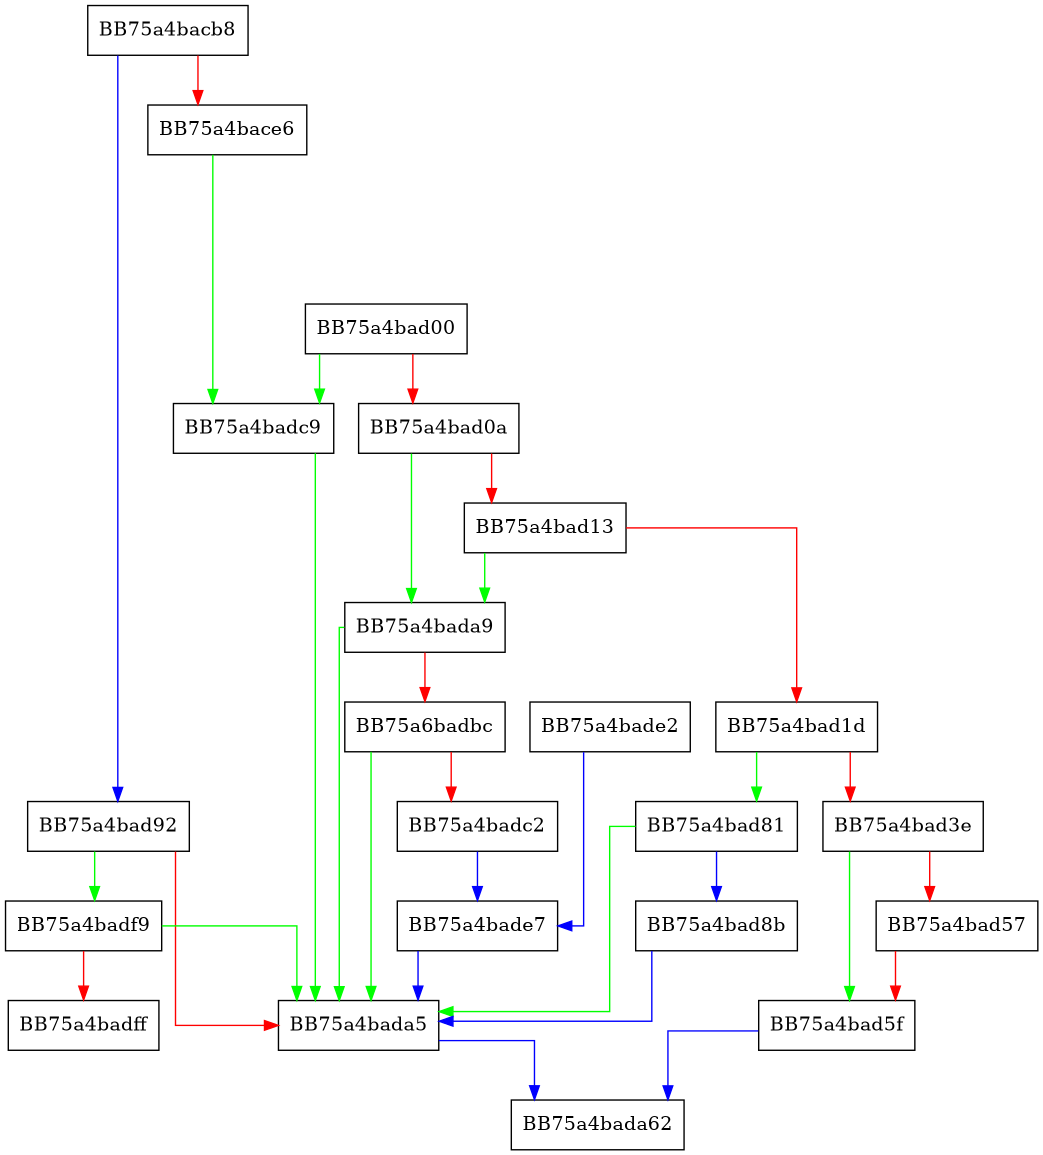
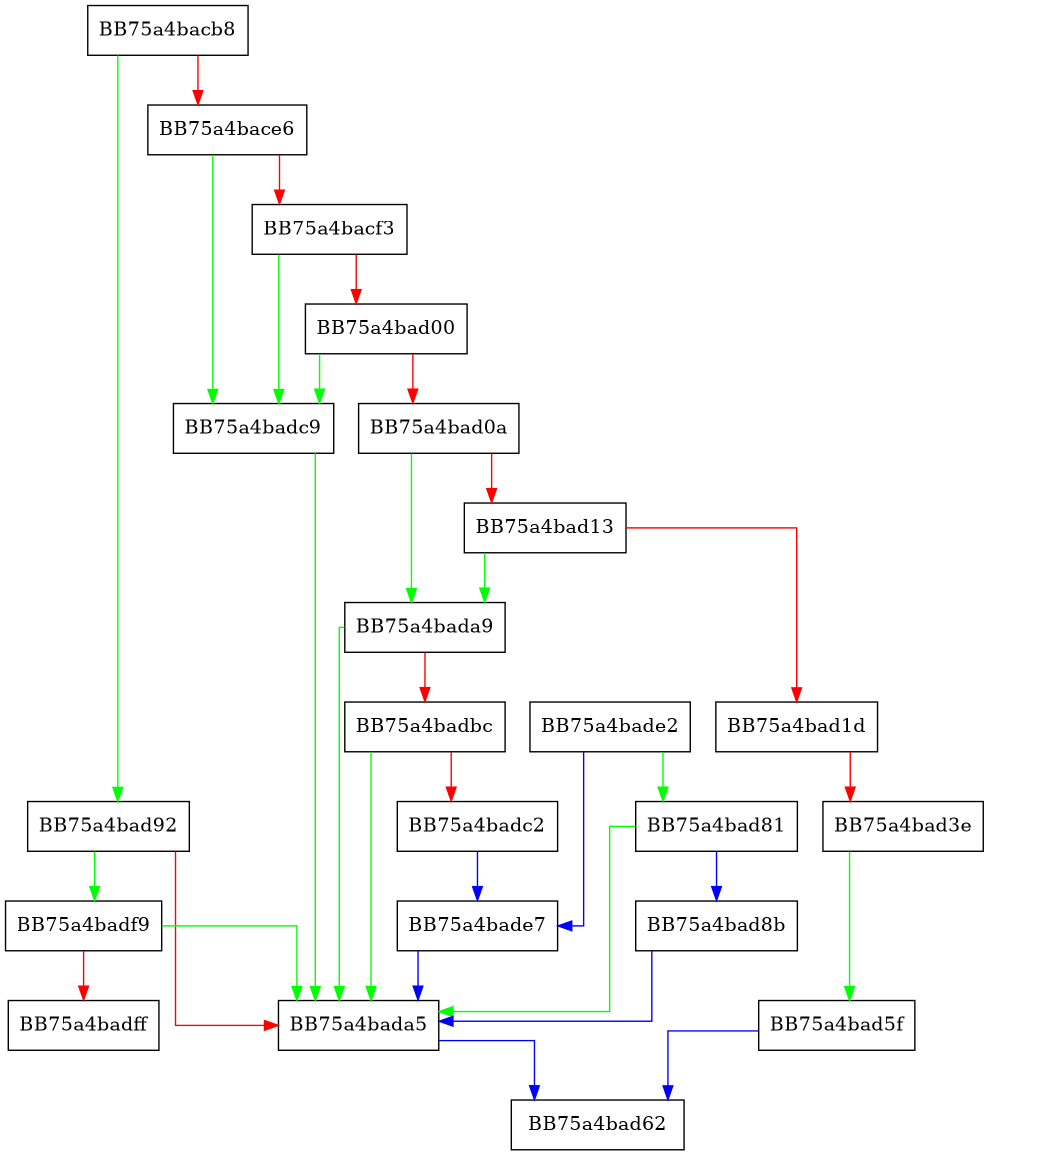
none -> (330, 229)
(118, 421) -> (118, 421)
(425, 727) -> (425, 727)
(757, 770) -> (663, 770)
(957, 926) -> none
(598, 1125) -> (598, 1125)
